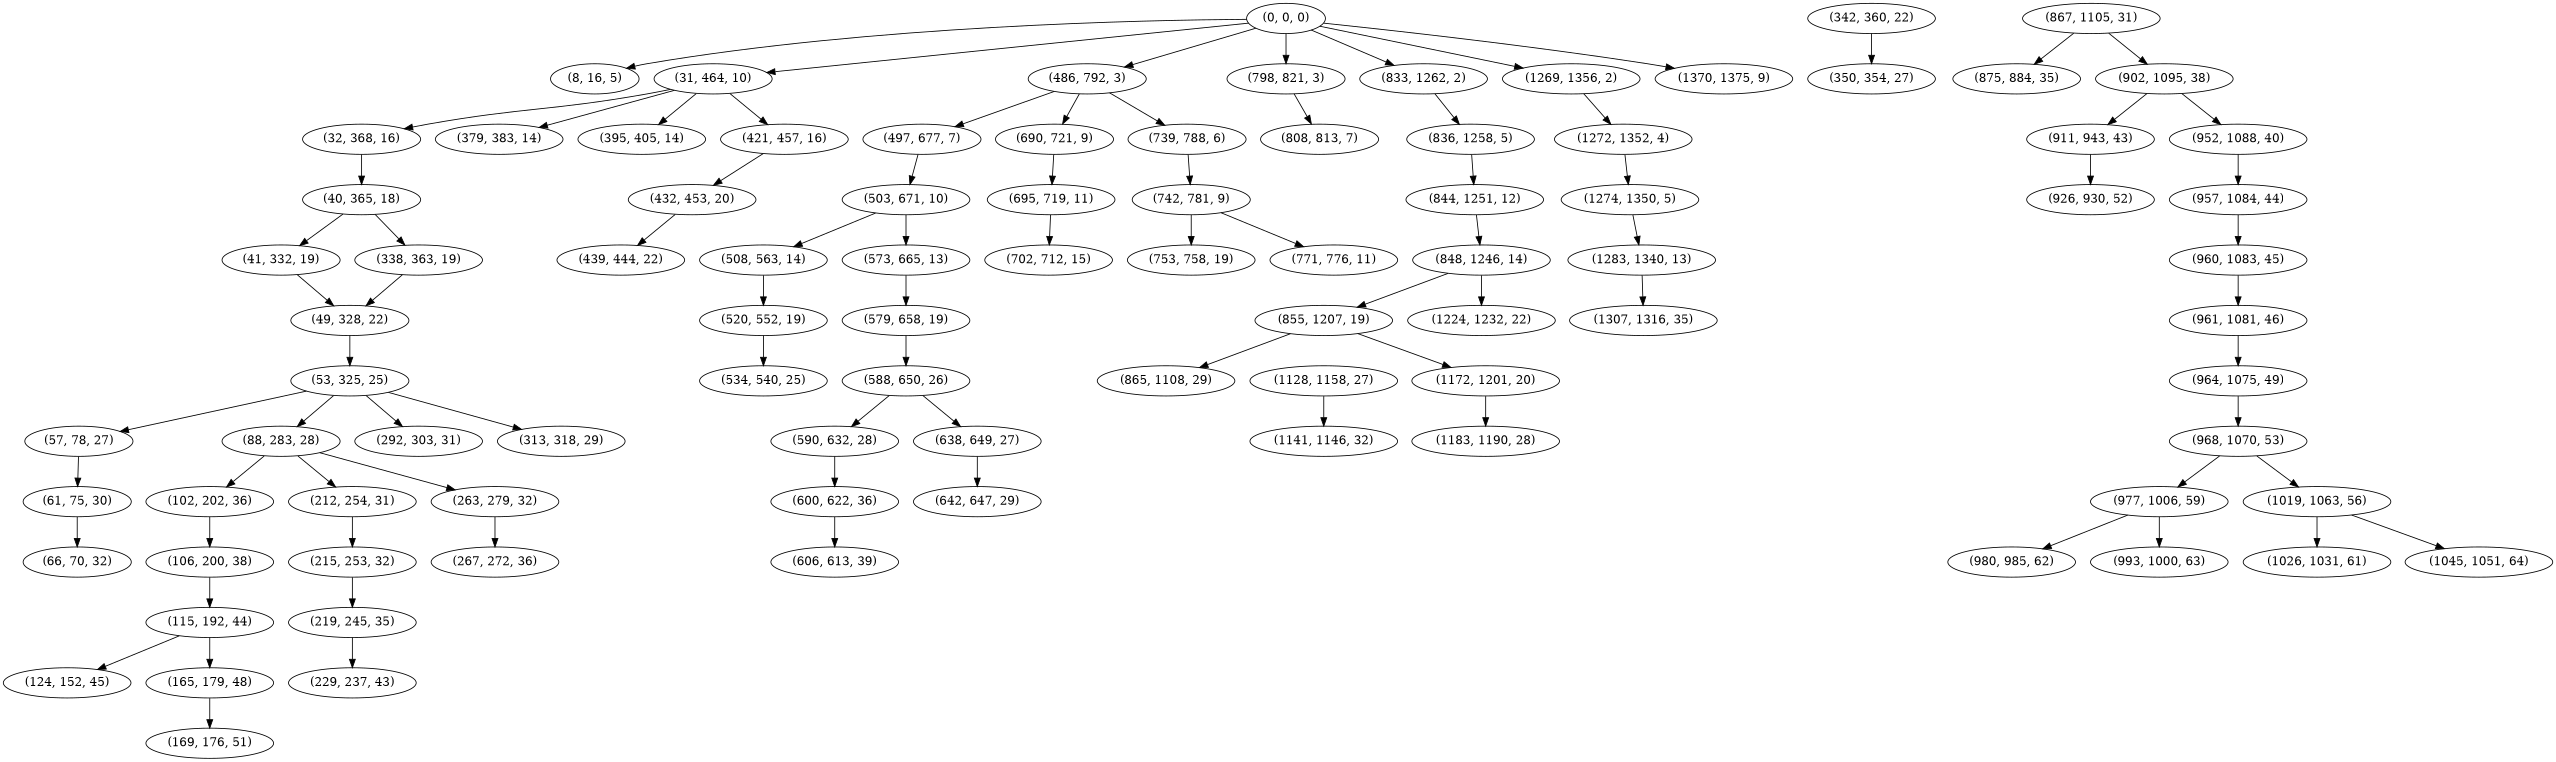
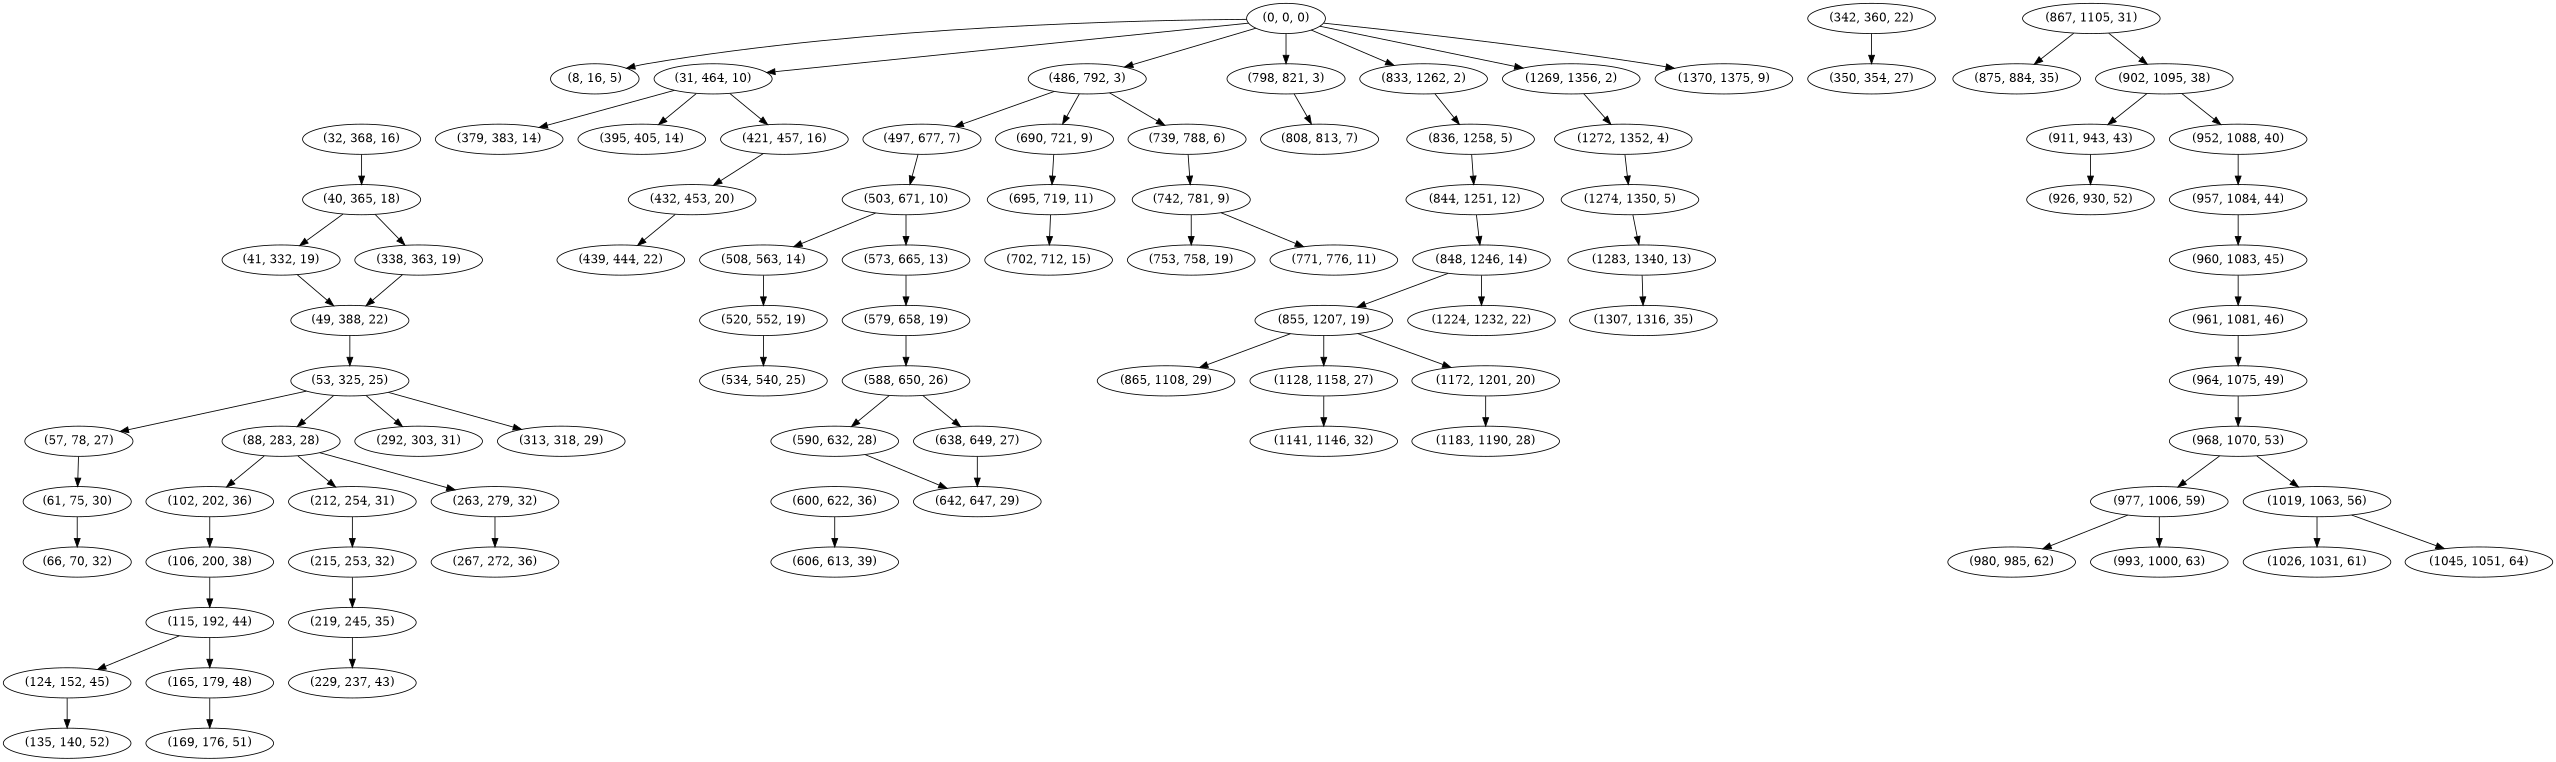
(542, 109) -> none
(350, 320) -> (350, 320)
none -> (1324, 347)
(835, 467) -> (902, 470)
none -> (67, 743)
